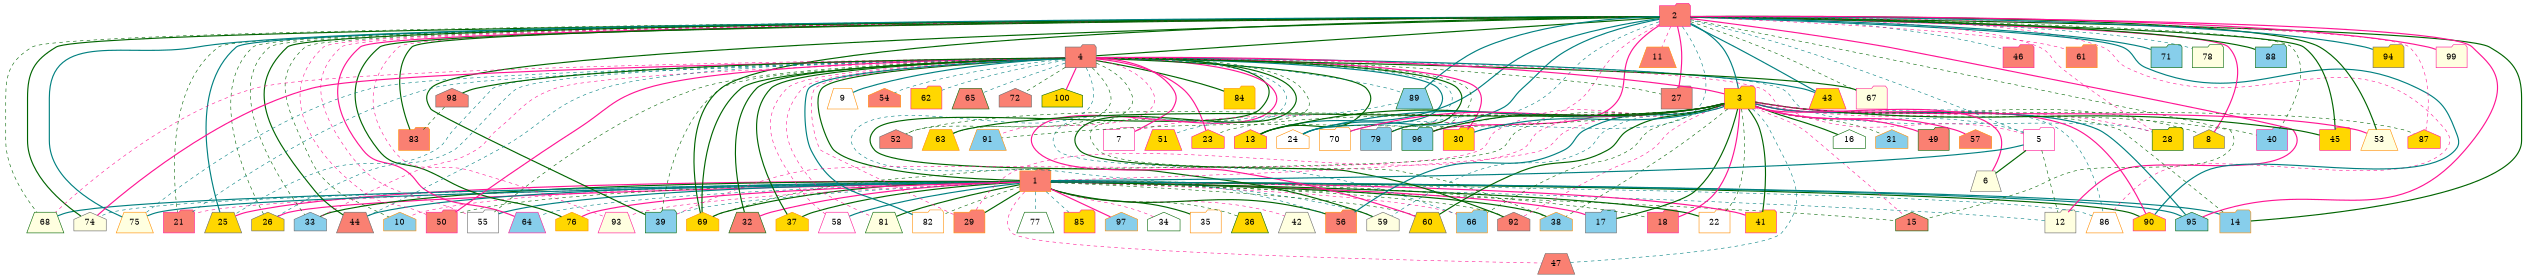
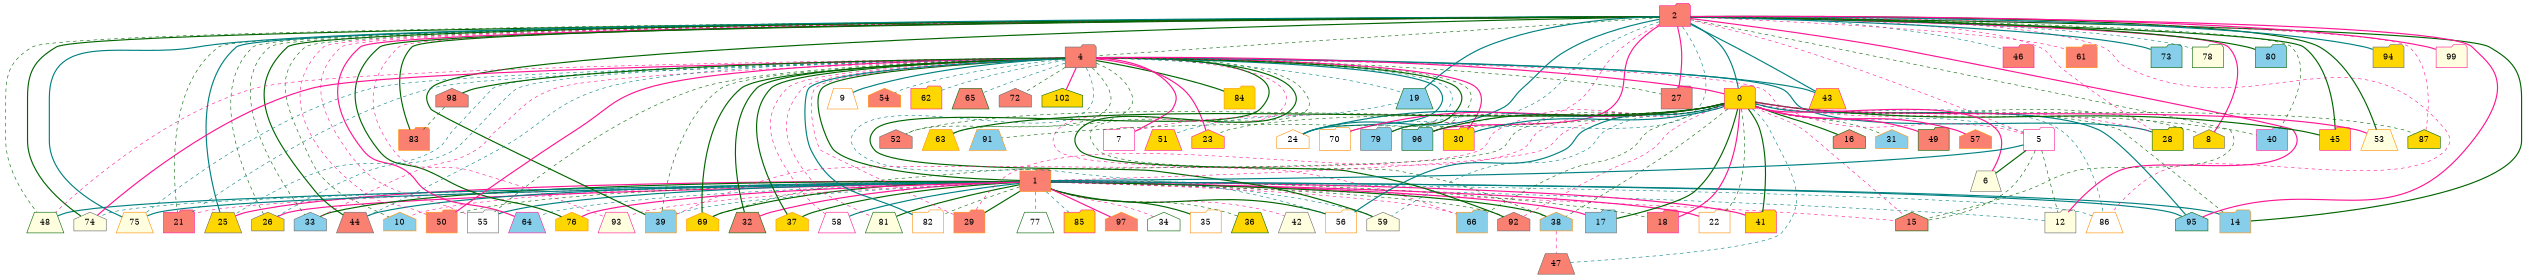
(1378, 37) -> (1378, 37)
(1041, 38) -> none
(1658, 57) -> none
(2167, 57) -> (2167, 57)
(2271, 57) -> (2271, 57)
(1859, 70) -> (1859, 70)
(1787, 93) -> (1787, 93)
(1062, 99) -> (1062, 99)
(1415, 99) -> (1415, 99)
(1740, 99) -> (1740, 99)
(1872, 99) -> none
(1152, 108) -> none
(1250, 140) -> none
(1849, 140) -> (1849, 140)
(2424, 140) -> (2424, 140)
(1053, 143) -> (1053, 143)
(1376, 190) -> (1376, 190)
none -> (2007, 192)
(1473, 197) -> (1473, 197)
(45, 223) -> (45, 223)
(442, 223) -> (442, 223)
(661, 223) -> (661, 223)
(1121, 223) -> (1121, 223)
(1341, 223) -> (1341, 223)
(1428, 223) -> none
(2149, 223) -> none
(1252, 255) -> (1556, 242)
